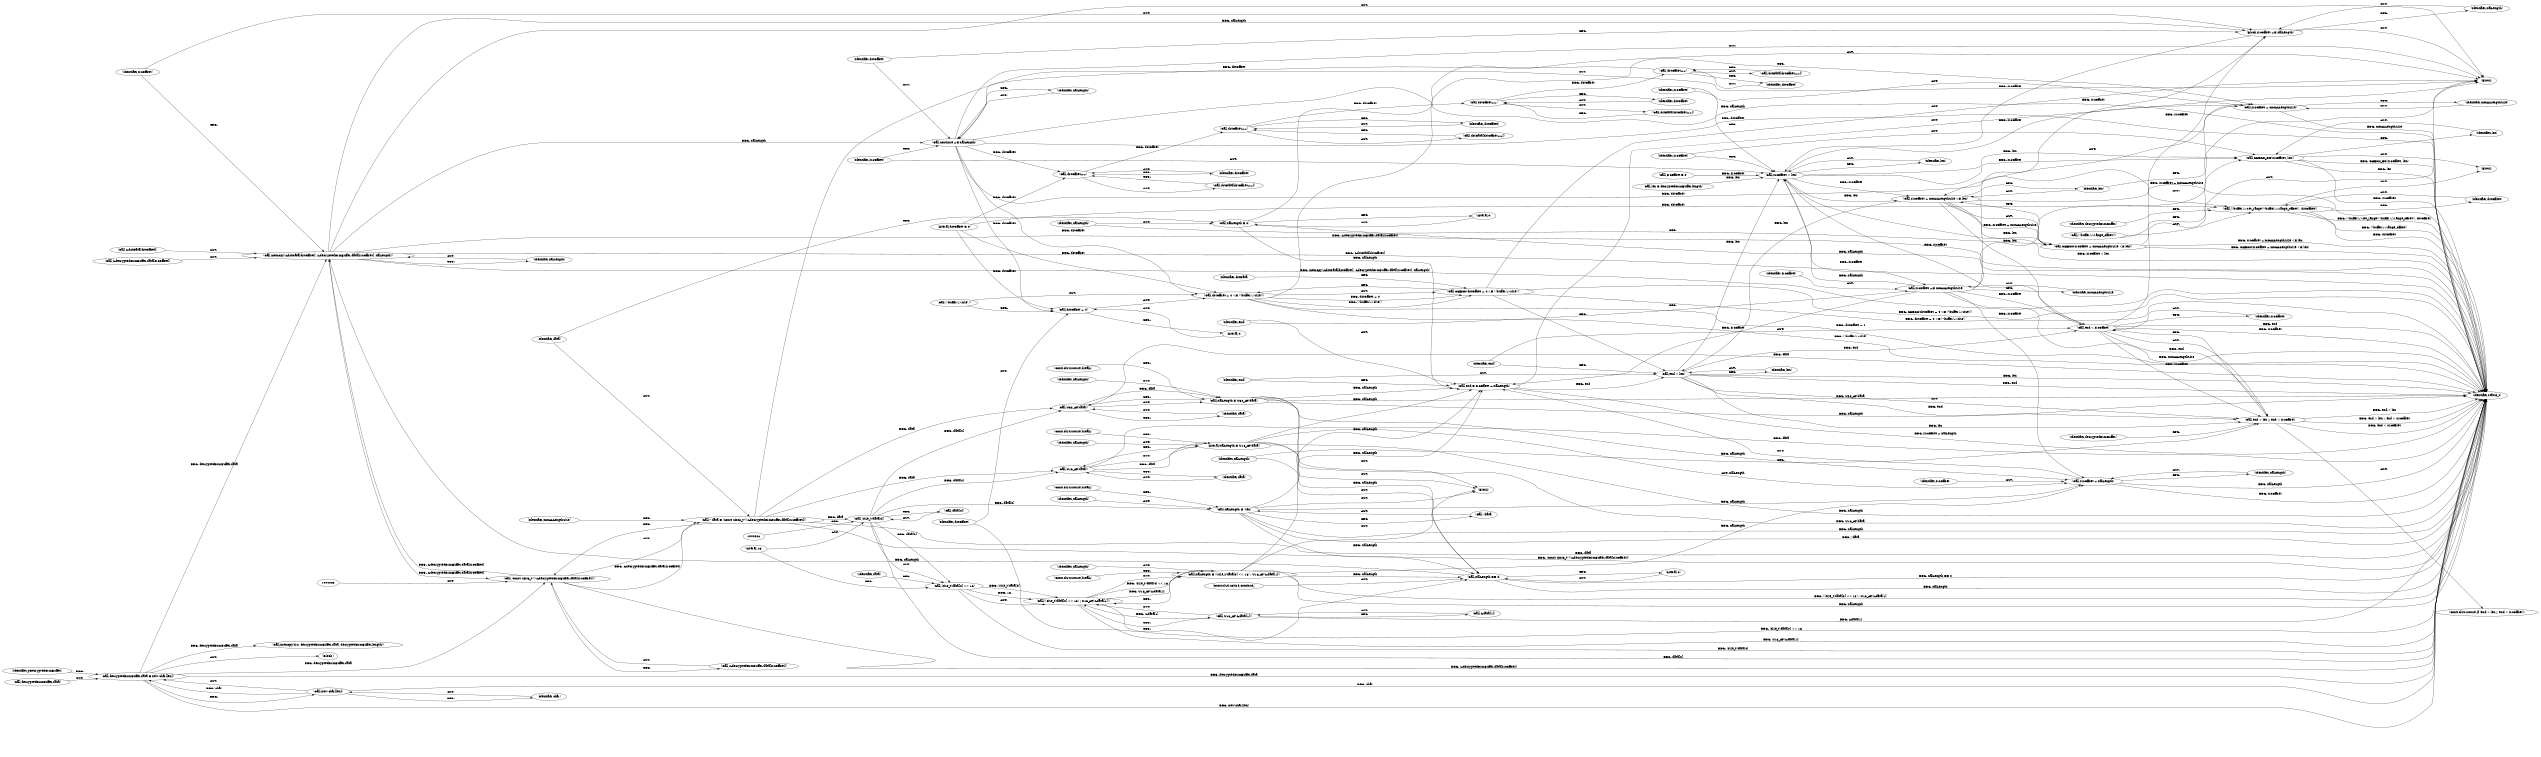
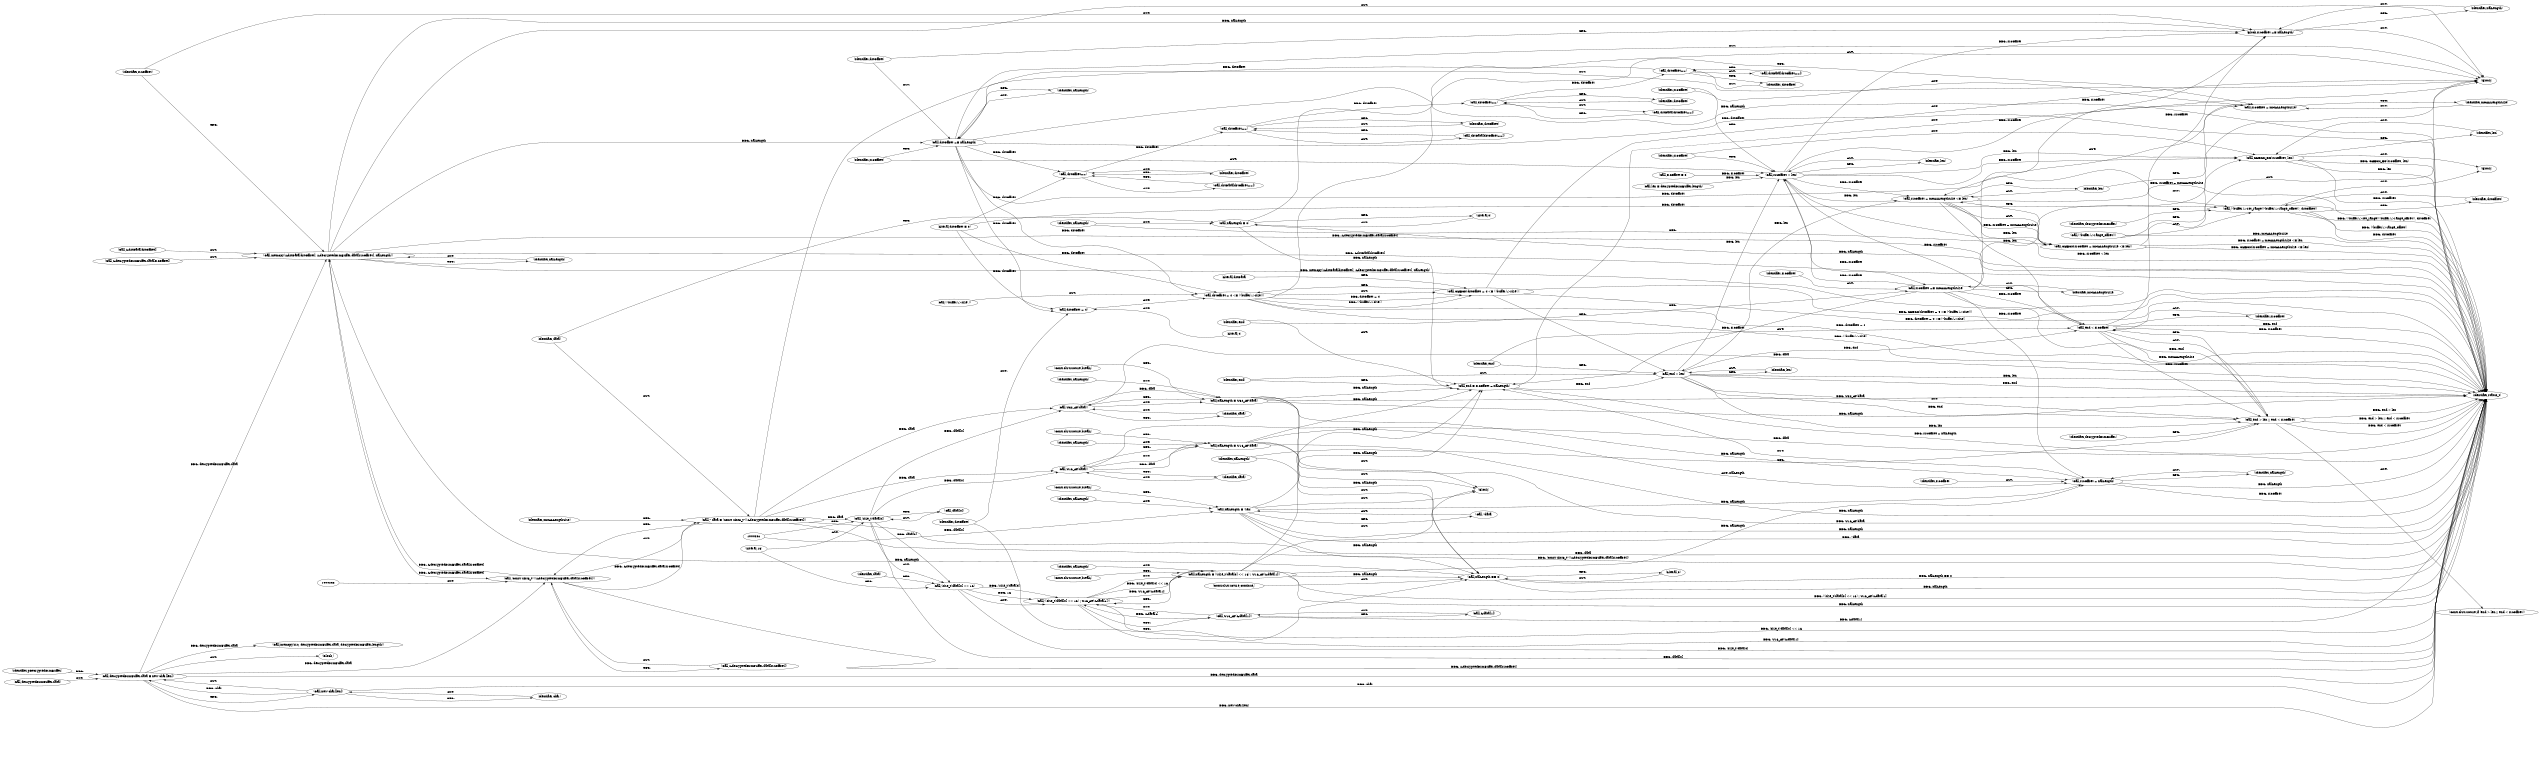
(2007, 101) -> (1988, 49)
(2432, 135) -> (2357, 242)
(954, 143) -> (954, 143)
(1851, 276) -> (1851, 276)
(1234, 277) -> (1234, 277)
(1009, 311) -> none
(1153, 326) -> none
(1234, 446) -> (1234, 446)
(1042, 506) -> (977, 533)
(214, 697) -> (214, 697)
